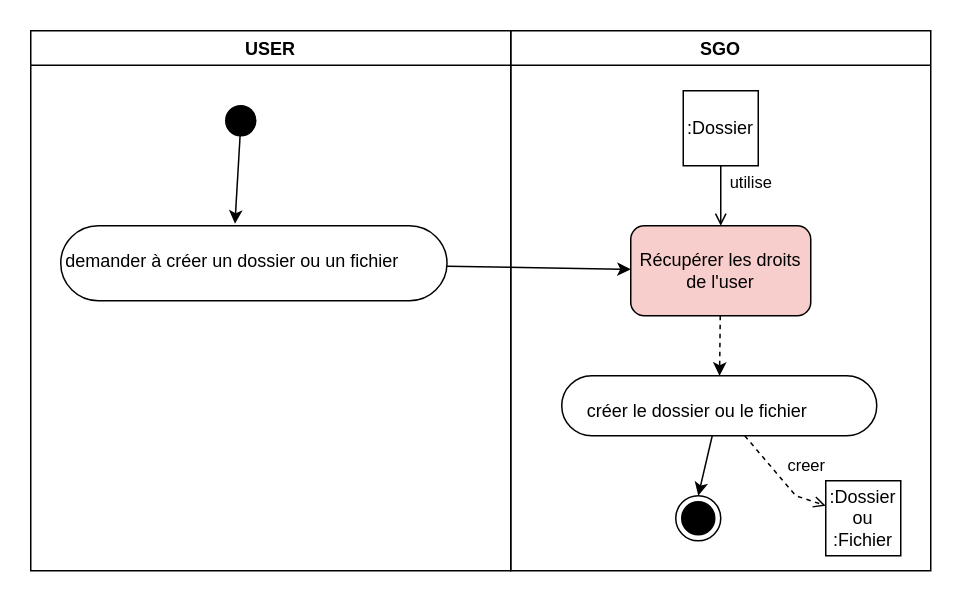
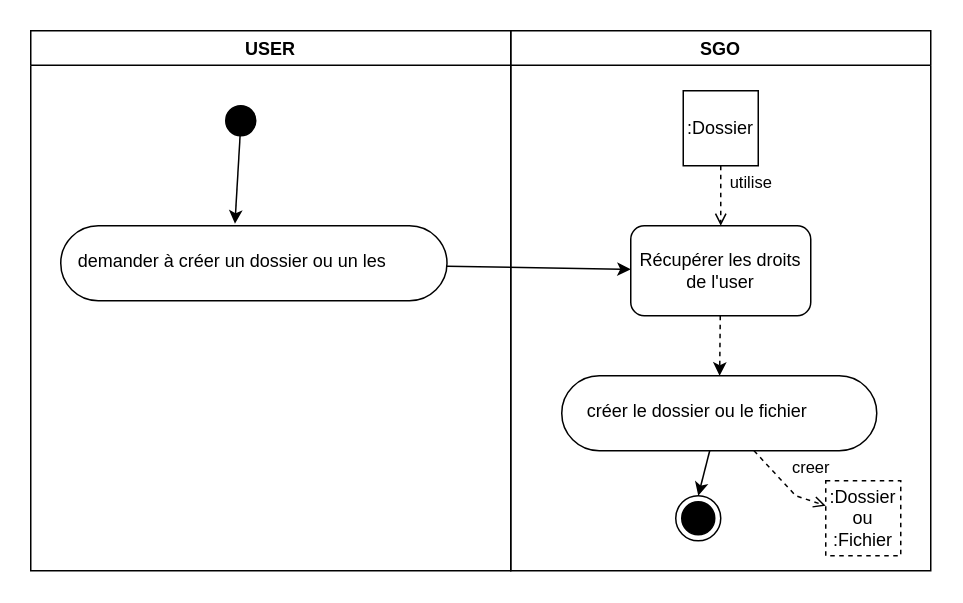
(721, 194) -> (721, 194)
(233, 262) -> (233, 262)
(721, 271) -> (721, 271)
(719, 406) -> (719, 413)
(863, 518) -> (863, 518)
